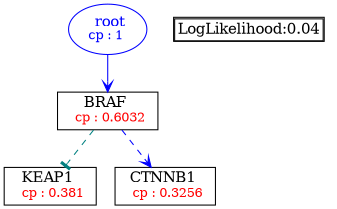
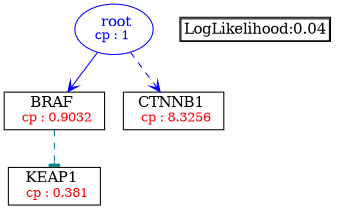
(110, 118) -> (57, 118)
(133, 144) -> (142, 68)
(168, 193) -> (176, 118)
